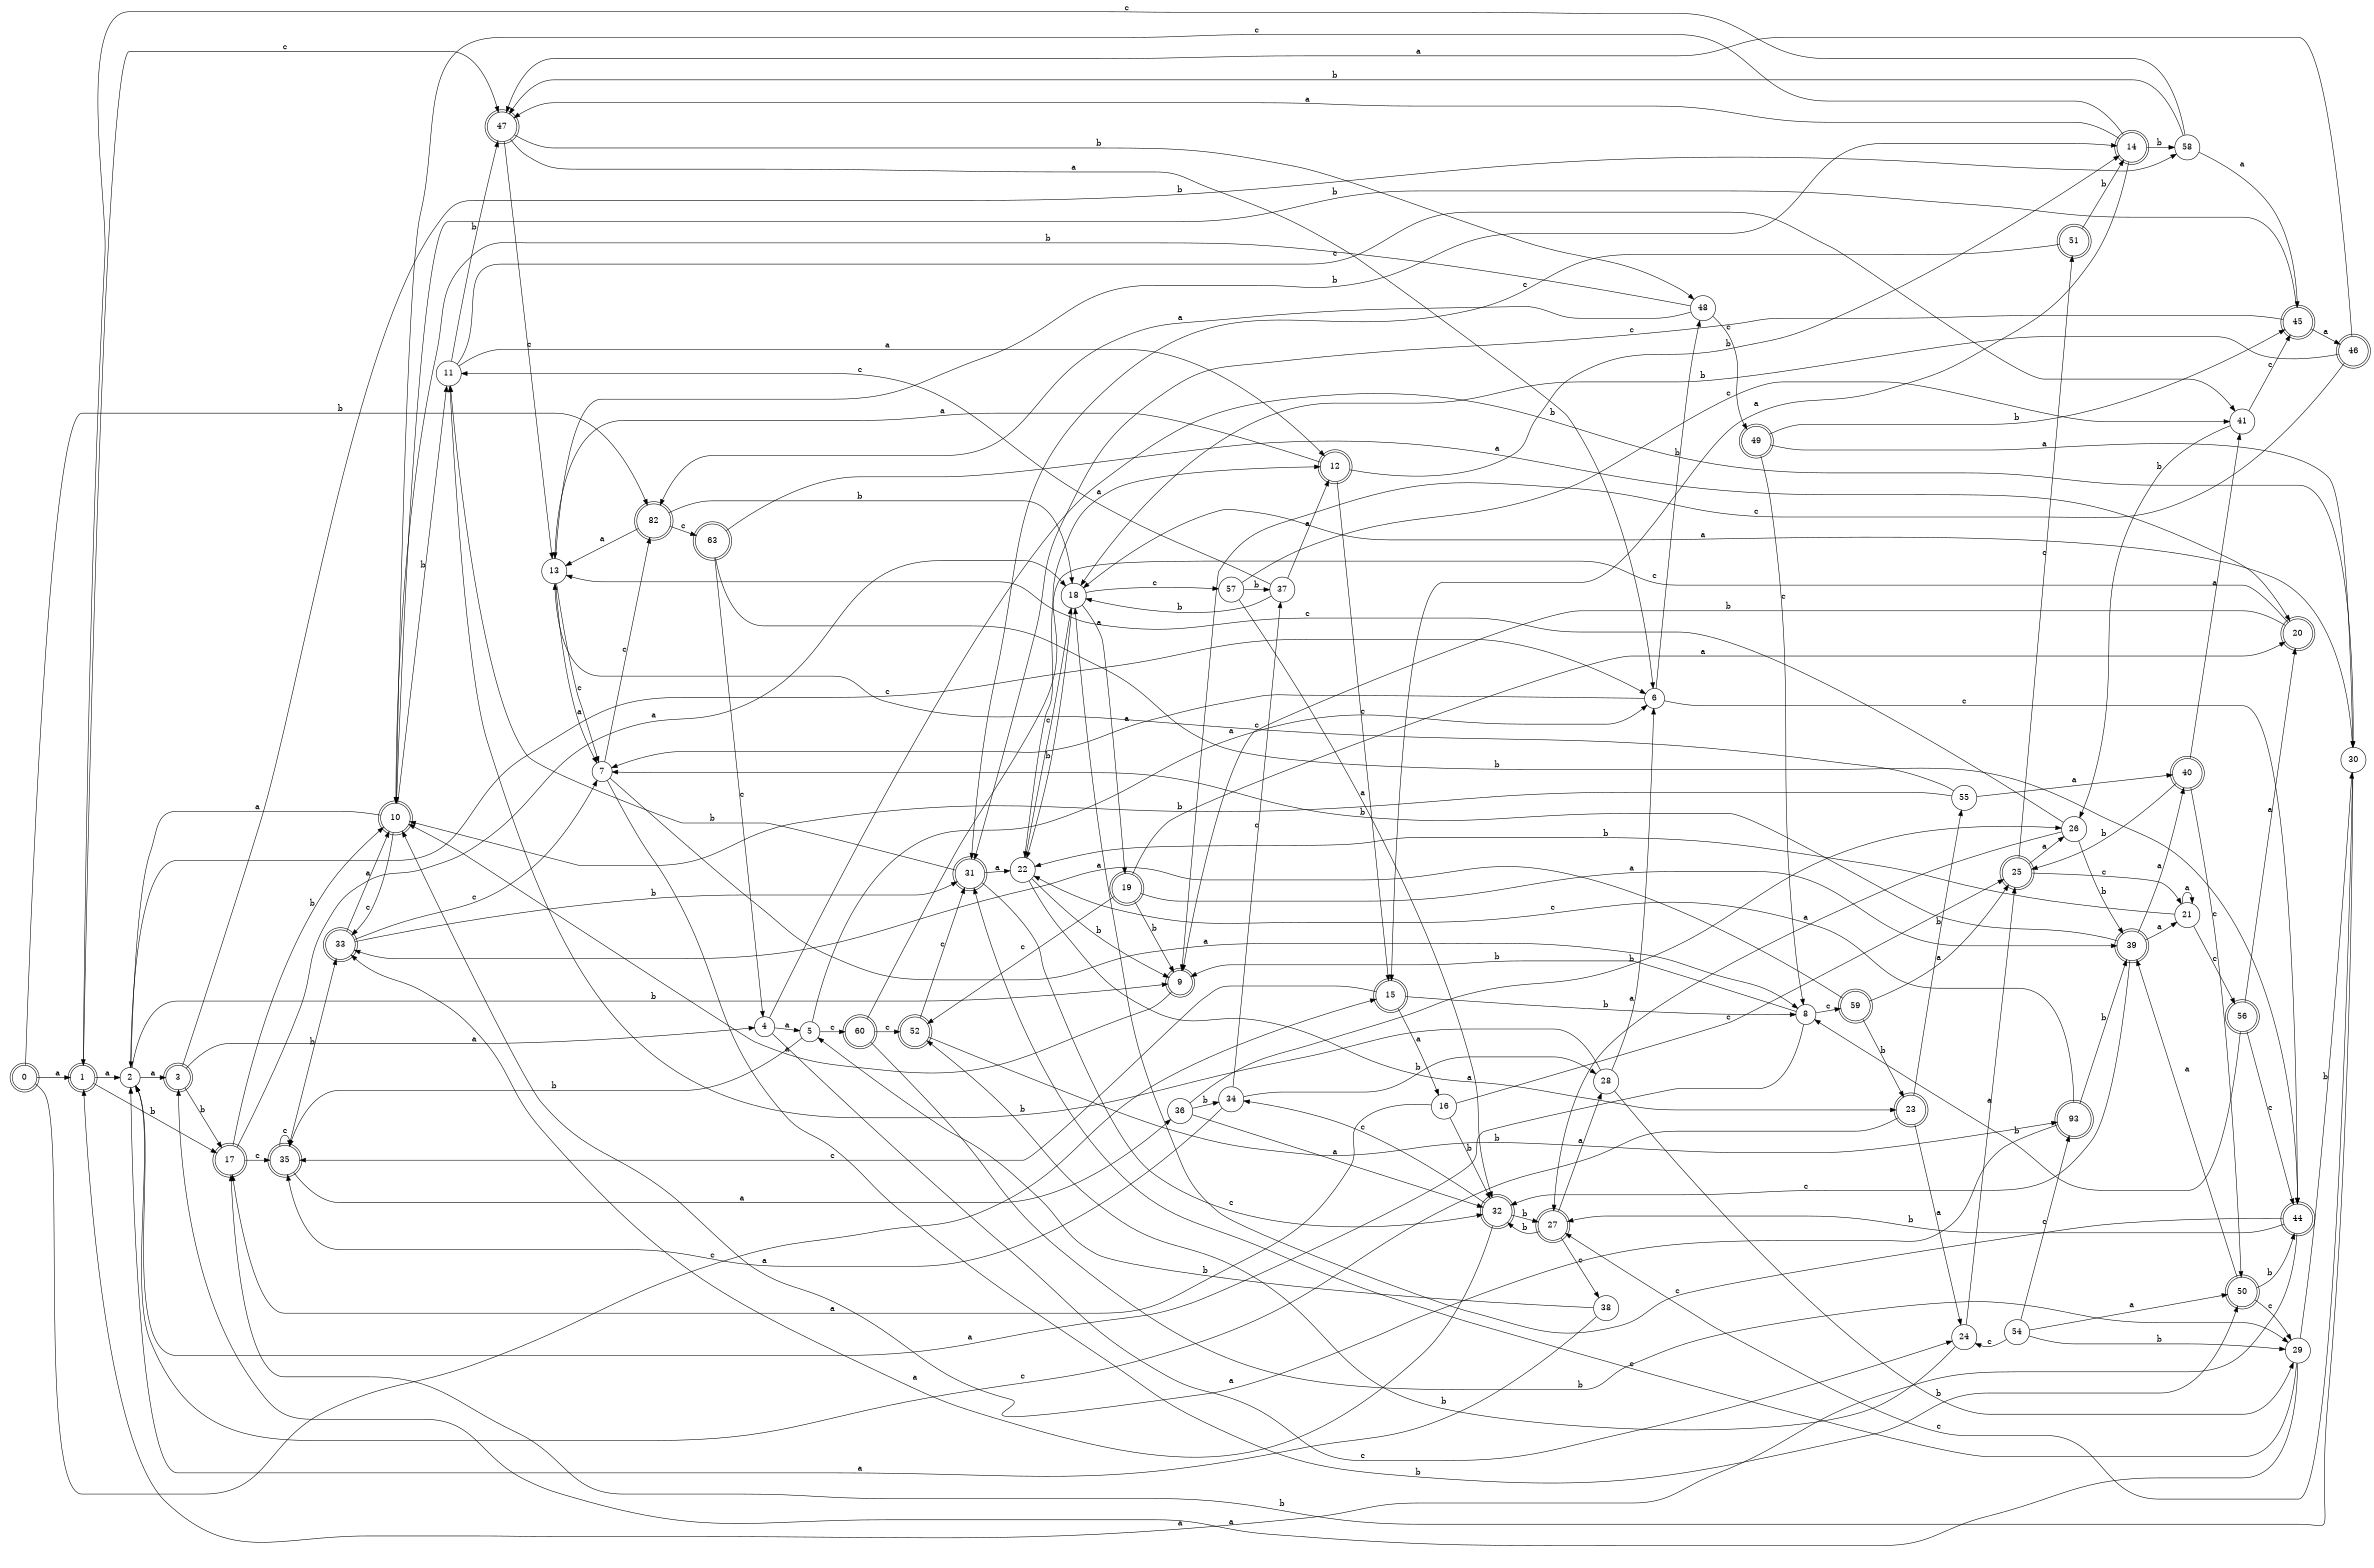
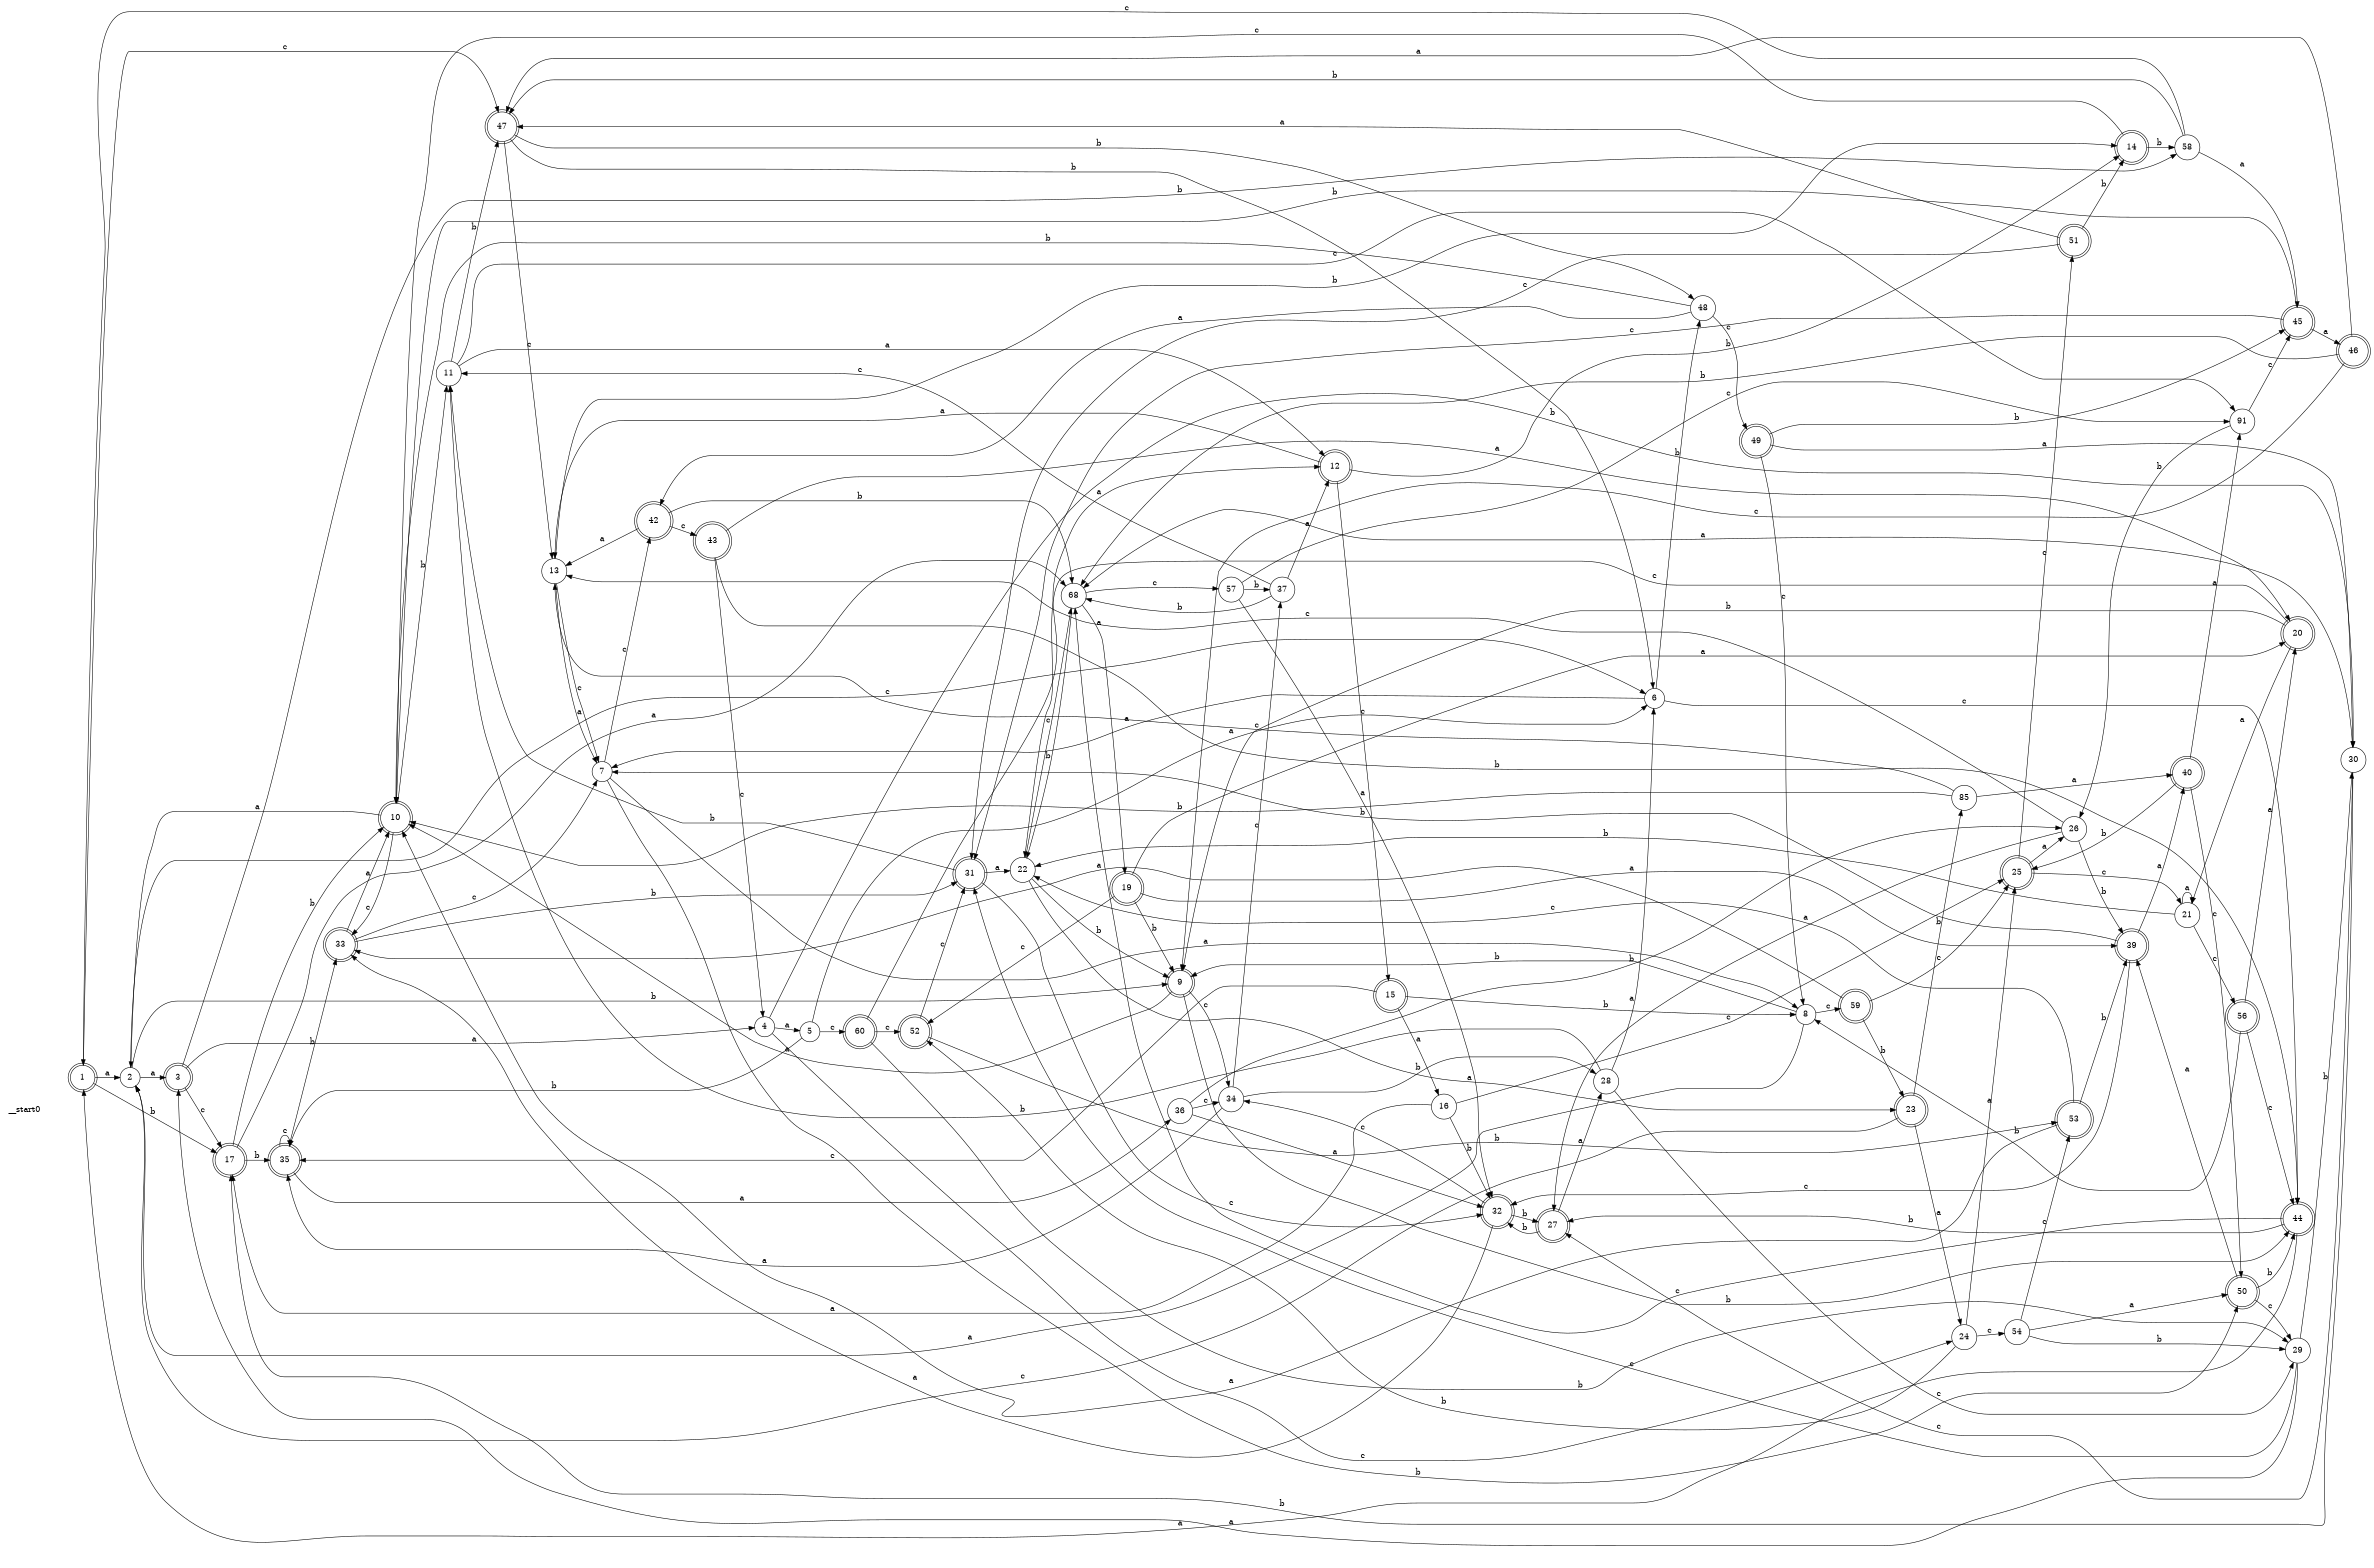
(1320, 104) -> (1299, 127)
(1074, 168) -> (1074, 168)
(2242, 422) -> (2242, 422)
(654, 521) -> (654, 521)
(1655, 522) -> none
(712, 541) -> (712, 541)
(1074, 596) -> (1074, 596)
(1964, 798) -> (1964, 798)
(2159, 933) -> (2239, 771)
(1939, 958) -> (1939, 958)
none -> (1215, 1033)
(25, 1078) -> none
(1206, 1101) -> (1206, 1101)
none -> (25, 1110)
(203, 1110) -> (203, 1110)
(2074, 1119) -> (2074, 1119)
(257, 1156) -> (257, 1156)
none -> (1642, 1296)
(1606, 1308) -> none
(1994, 1345) -> (1988, 1335)
(1939, 1394) -> (1939, 1394)
